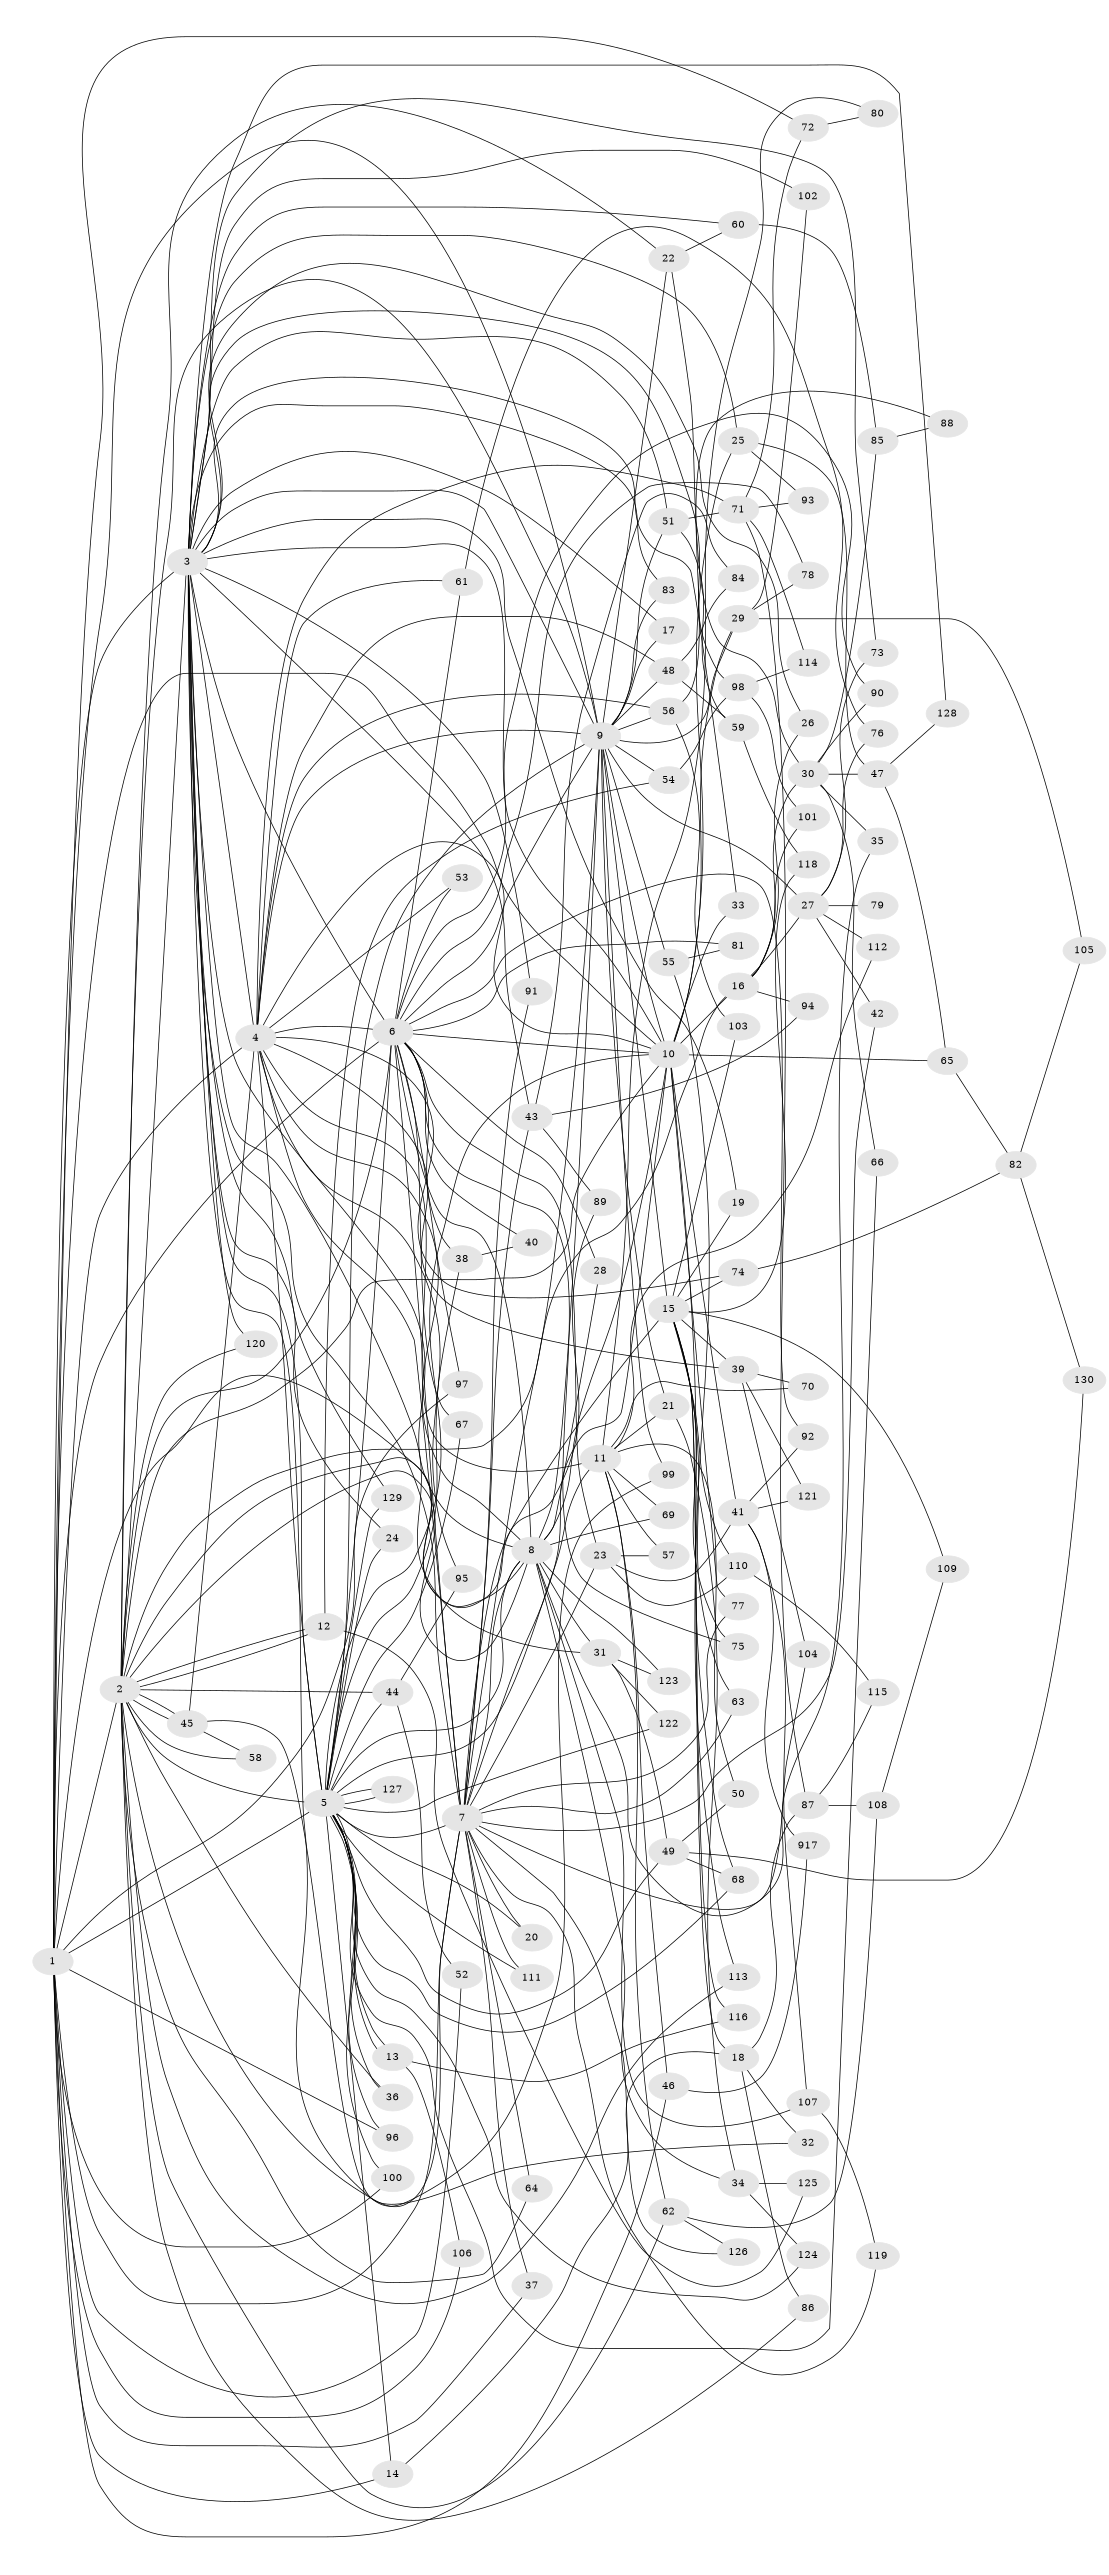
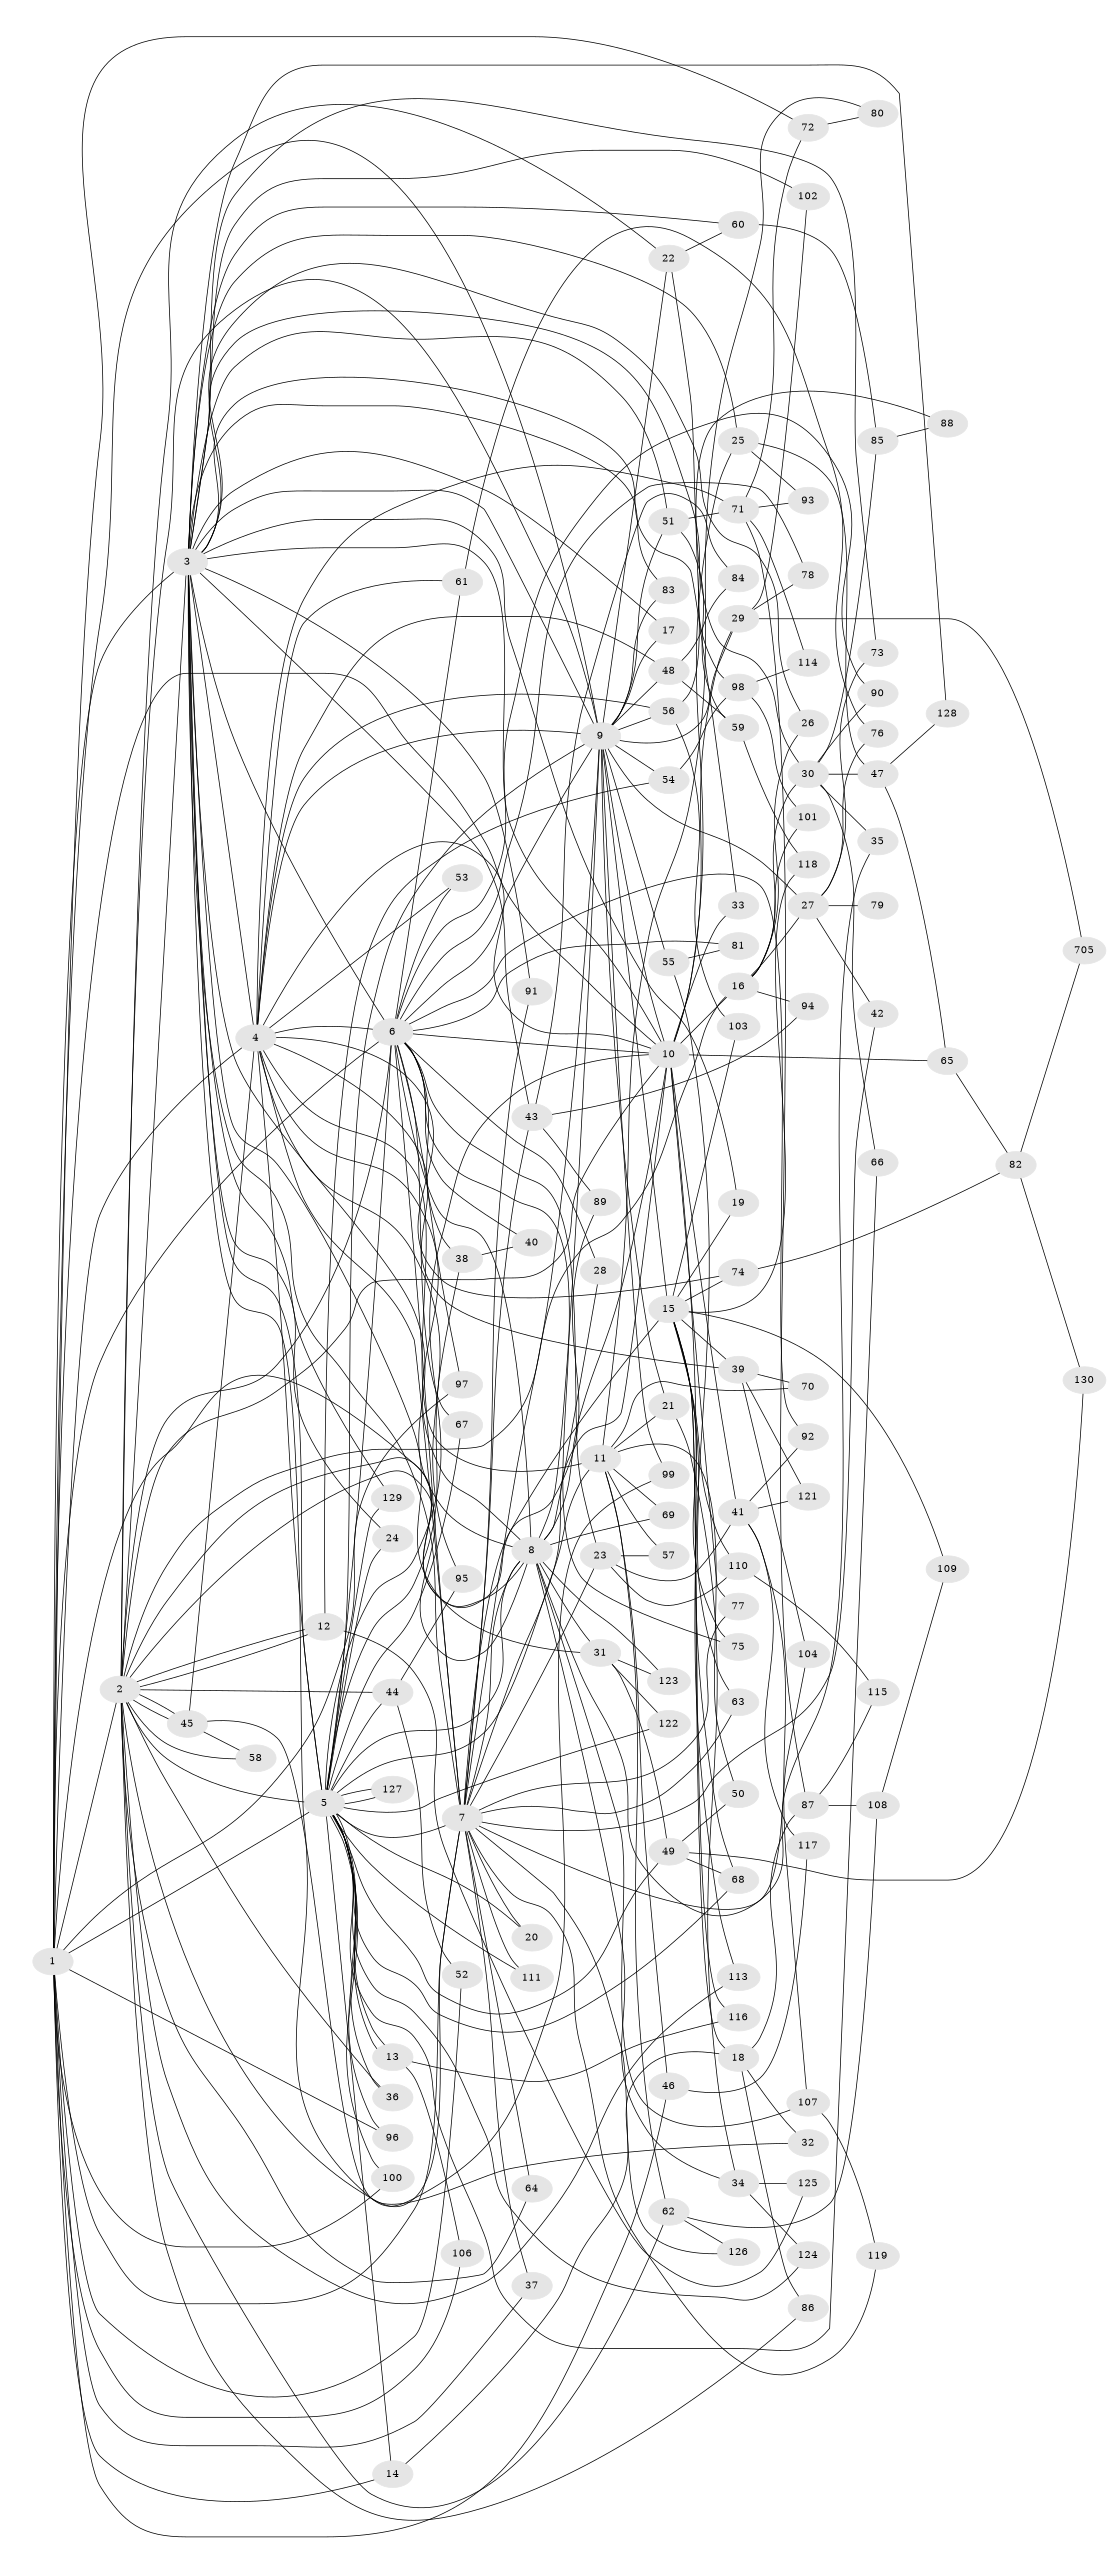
(878, 948) -> none
(1084, 951) -> (1084, 951)
(256, 1344) -> none
(808, 1846) -> (808, 1846)
